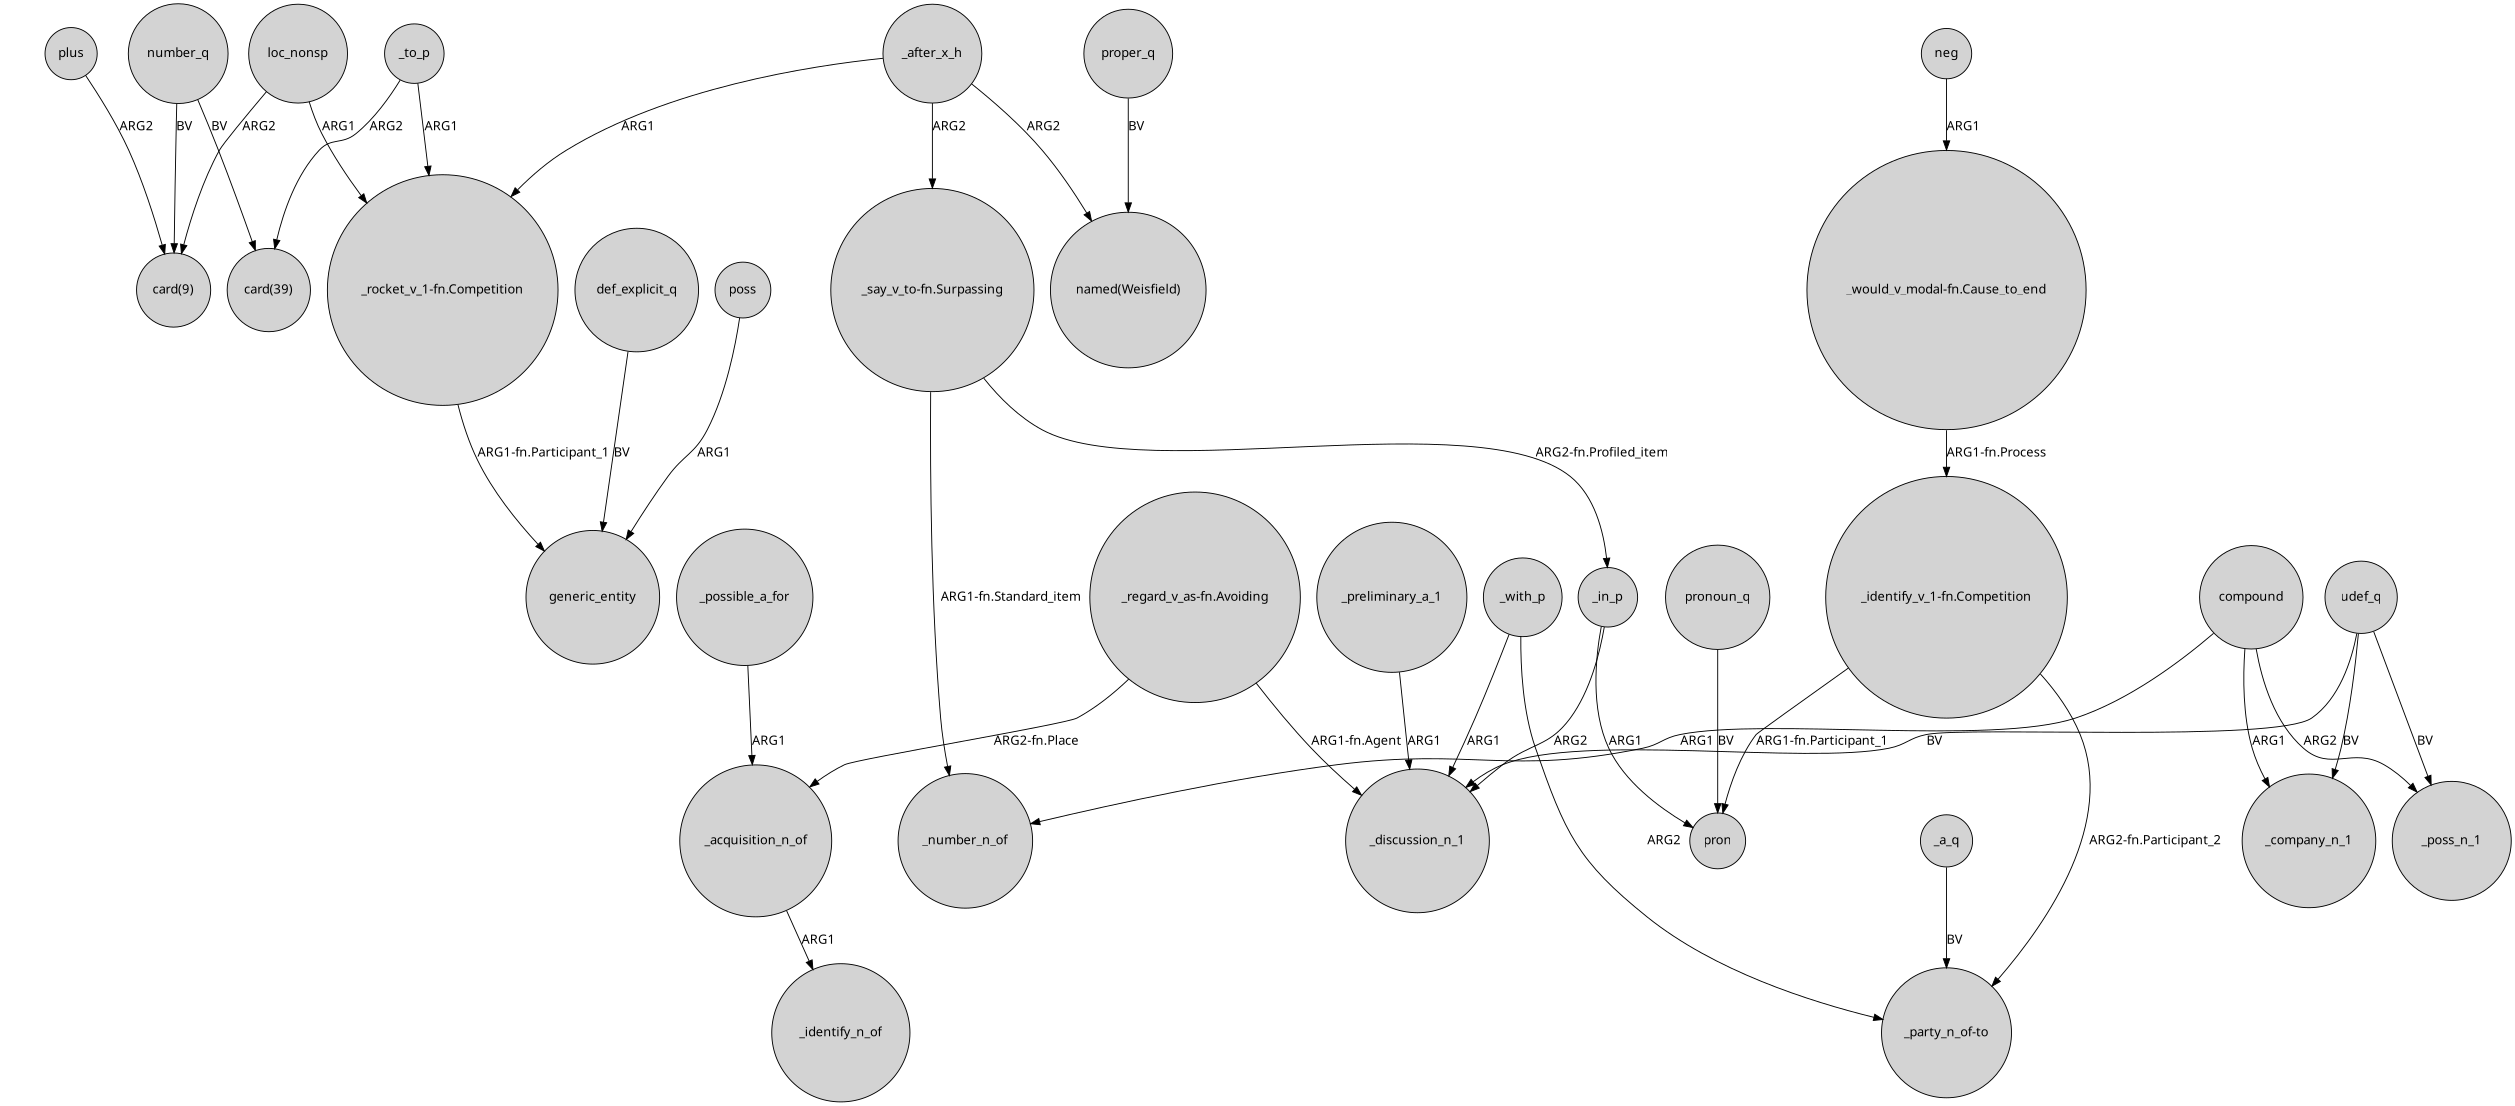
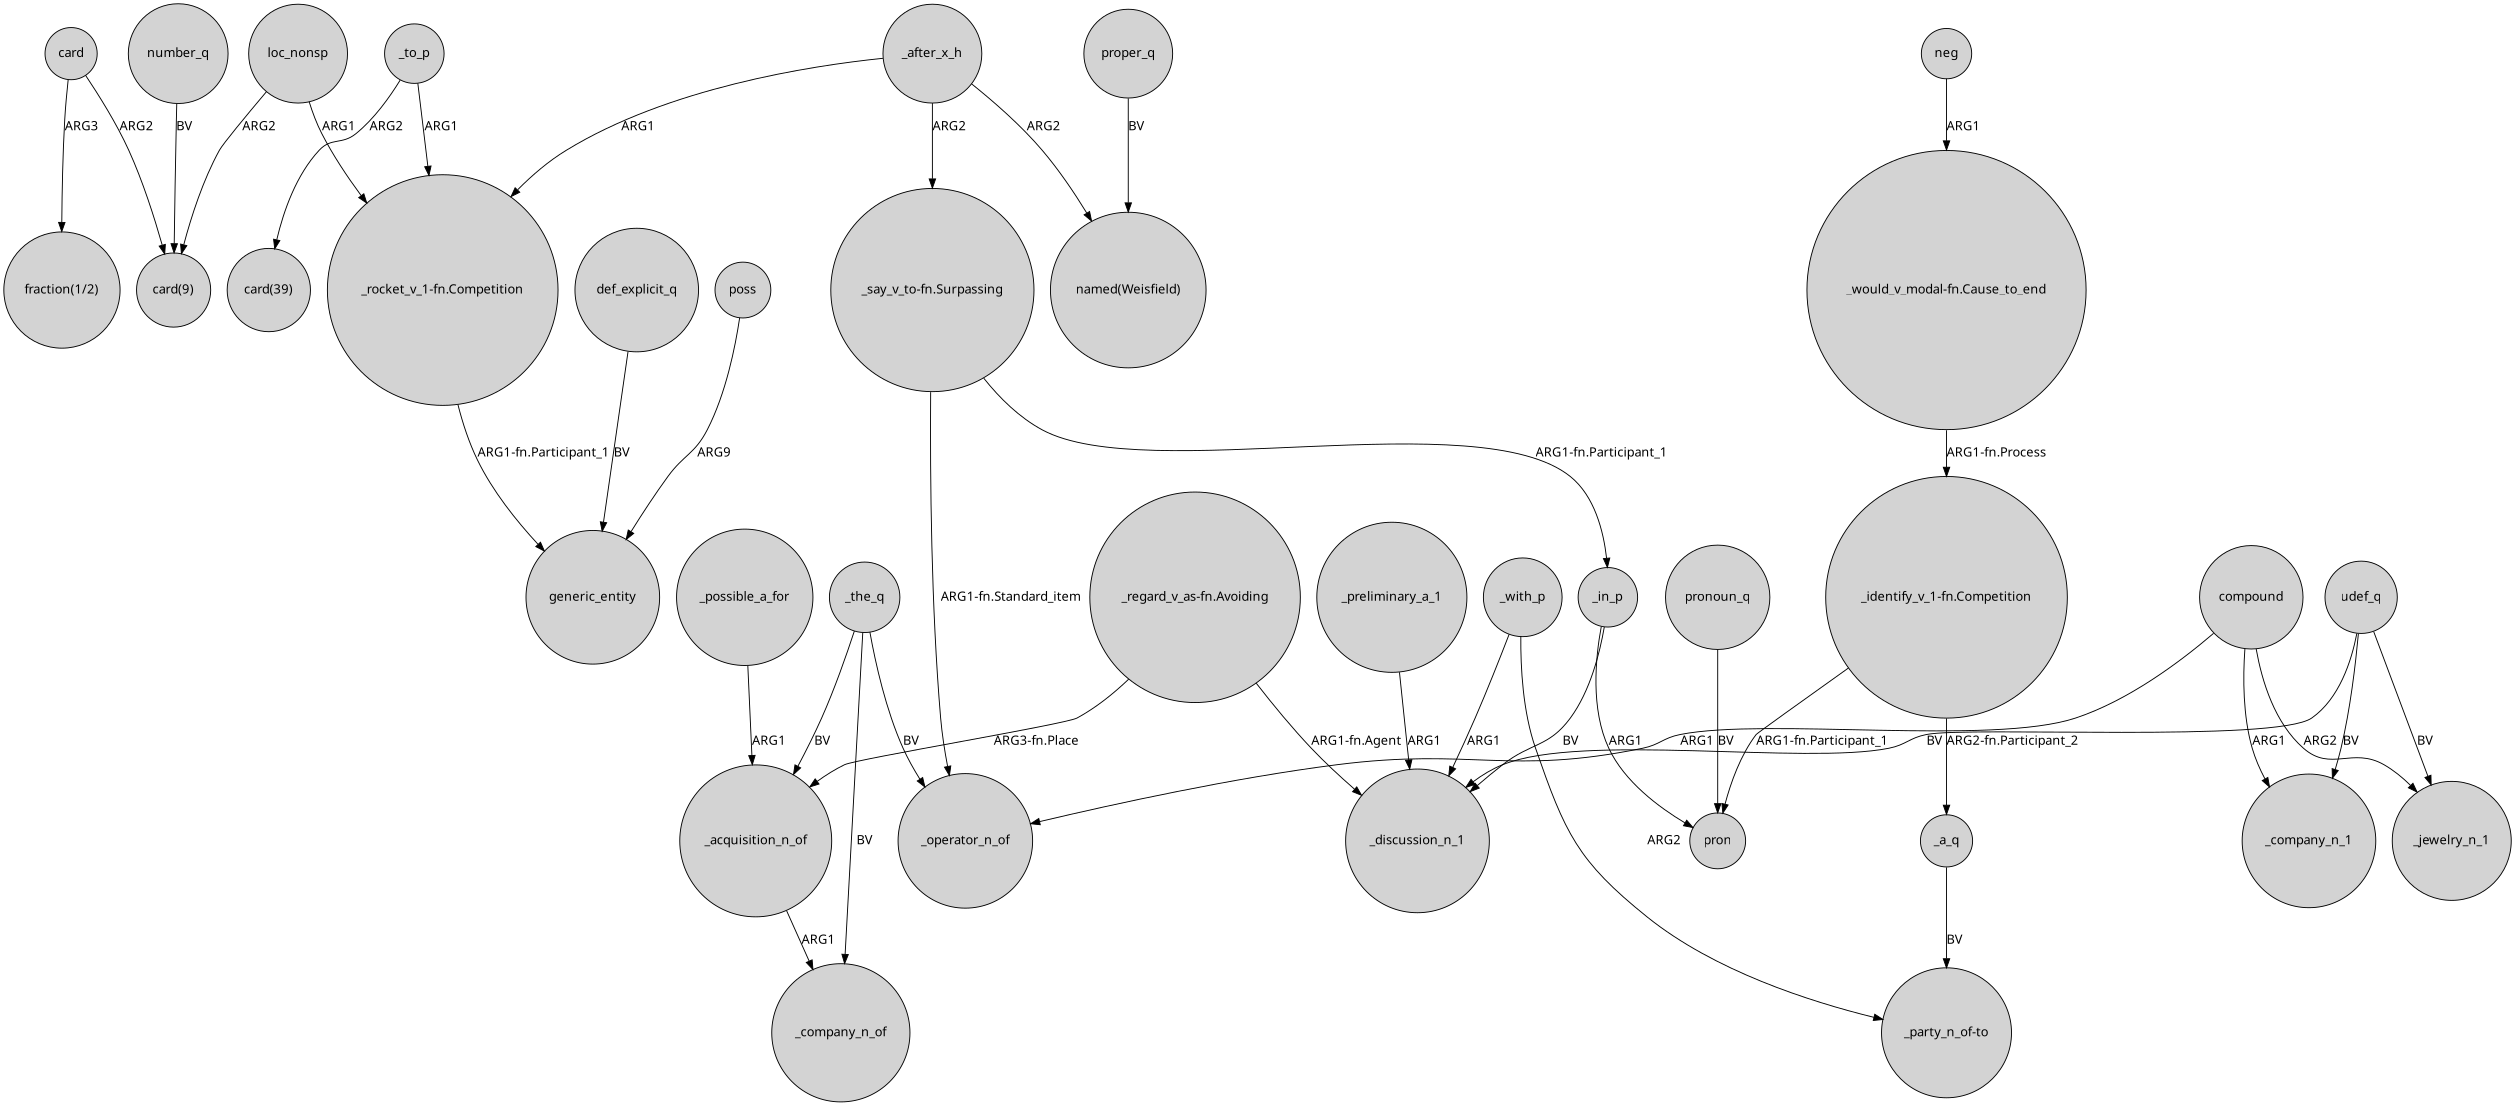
(71, 54) -> (71, 54)
(226, 170) -> none
none -> (62, 290)
(714, 453) -> (714, 453)
(1602, 453) -> (1602, 453)
none -> (865, 597)
(1037, 741) -> (1037, 741)
(1571, 741) -> (1571, 741)
(2084, 832) -> (1947, 762)
(965, 841) -> (965, 841)
(2452, 841) -> (2452, 841)
(841, 1033) -> (841, 1033)
